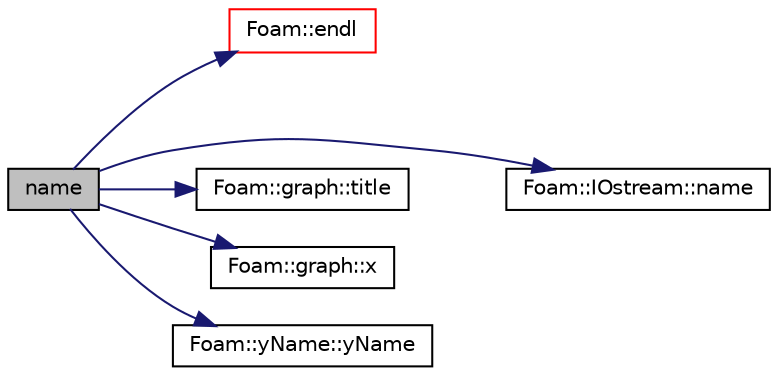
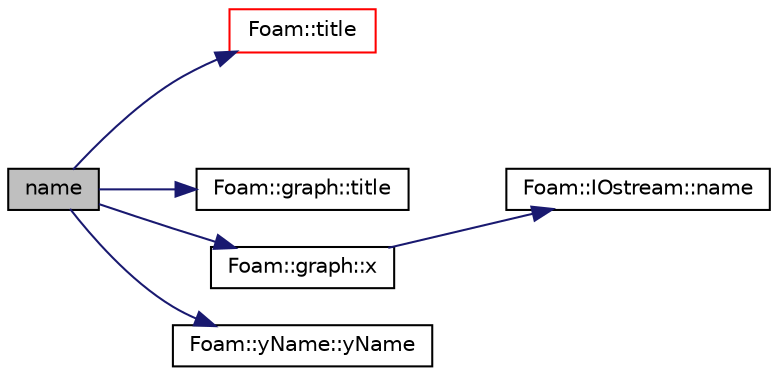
(303, 31) -> (303, 31)
(315, 140) -> (461, 231)
